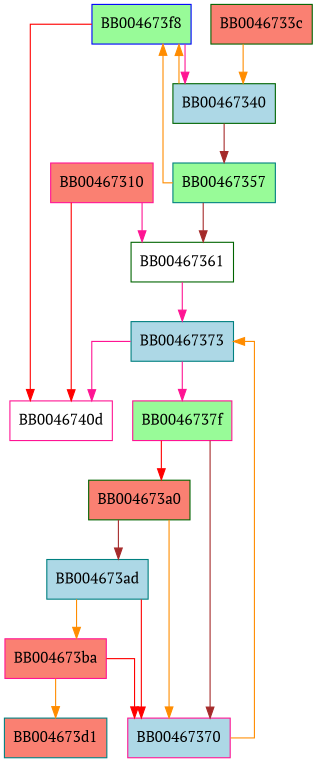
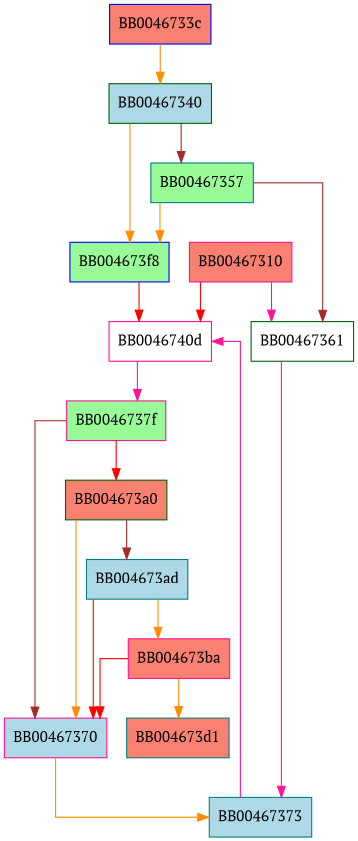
(262, 24) -> (160, 24)
(185, 53) -> none
(182, 375) -> (137, 375)
